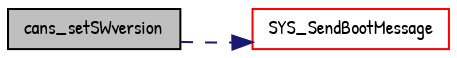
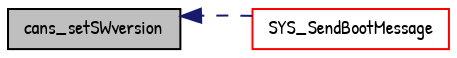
(207, 42) -> (227, 16)
